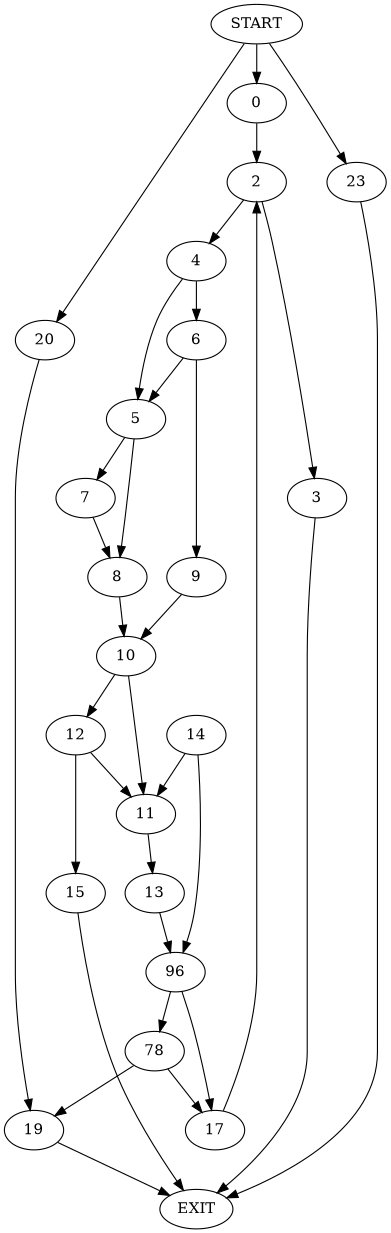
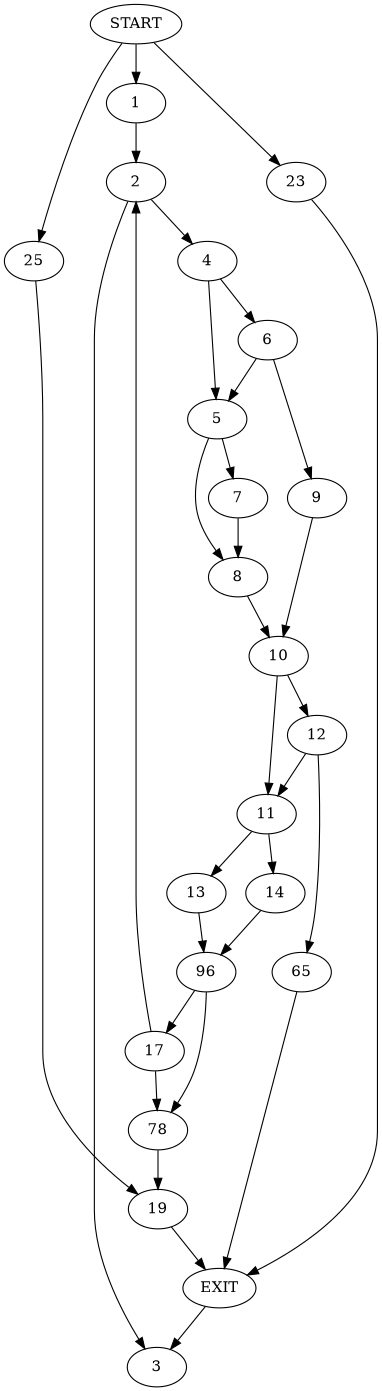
(257, 103) -> (136, 103)
(45, 340) -> (34, 261)
(174, 770) -> (270, 848)
(307, 865) -> (192, 1324)
(76, 893) -> (302, 972)
(181, 1086) -> (156, 1085)
